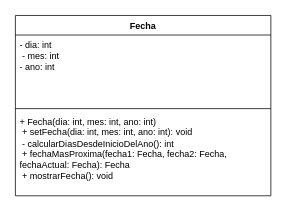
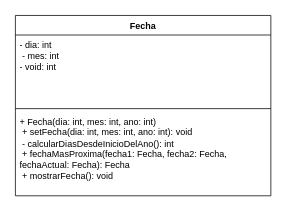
(40, 56) -> (42, 56)
